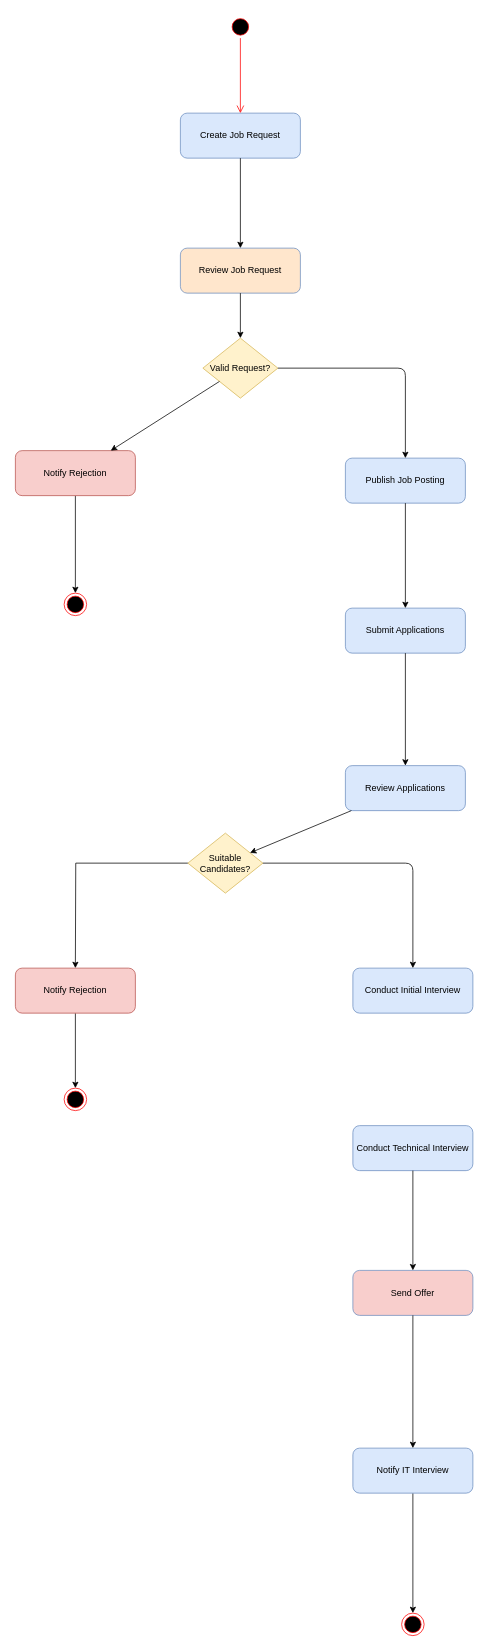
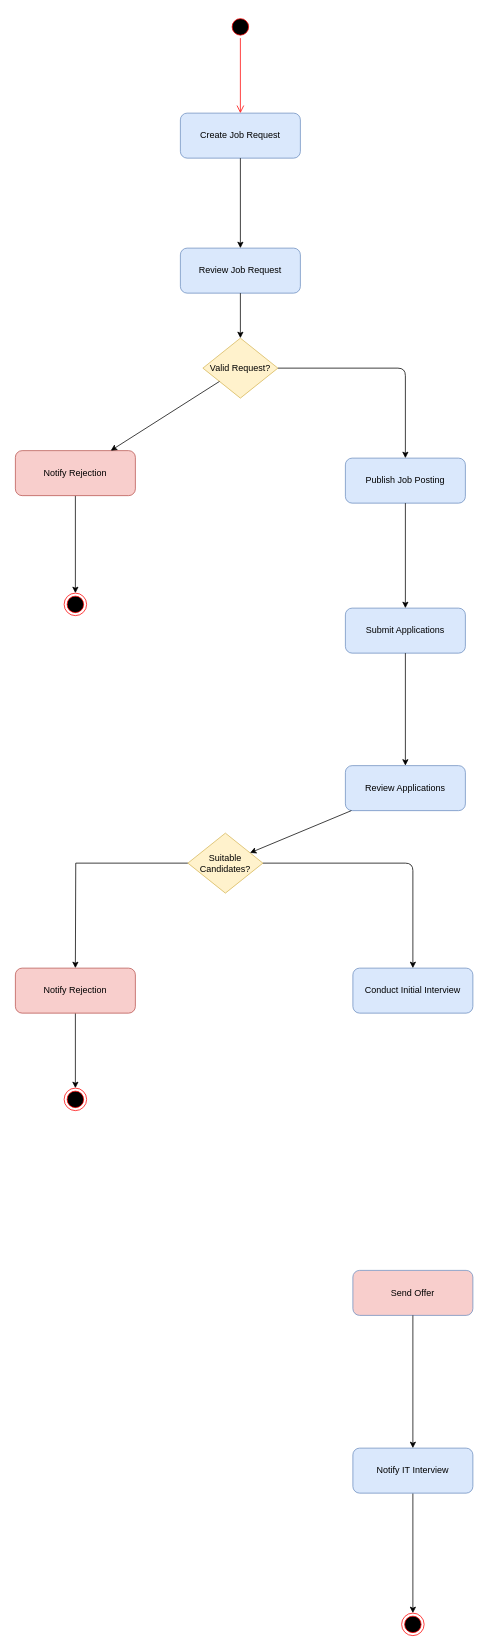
(240, 270) -> (240, 270)
(413, 1148) -> none
(413, 1263) -> none
